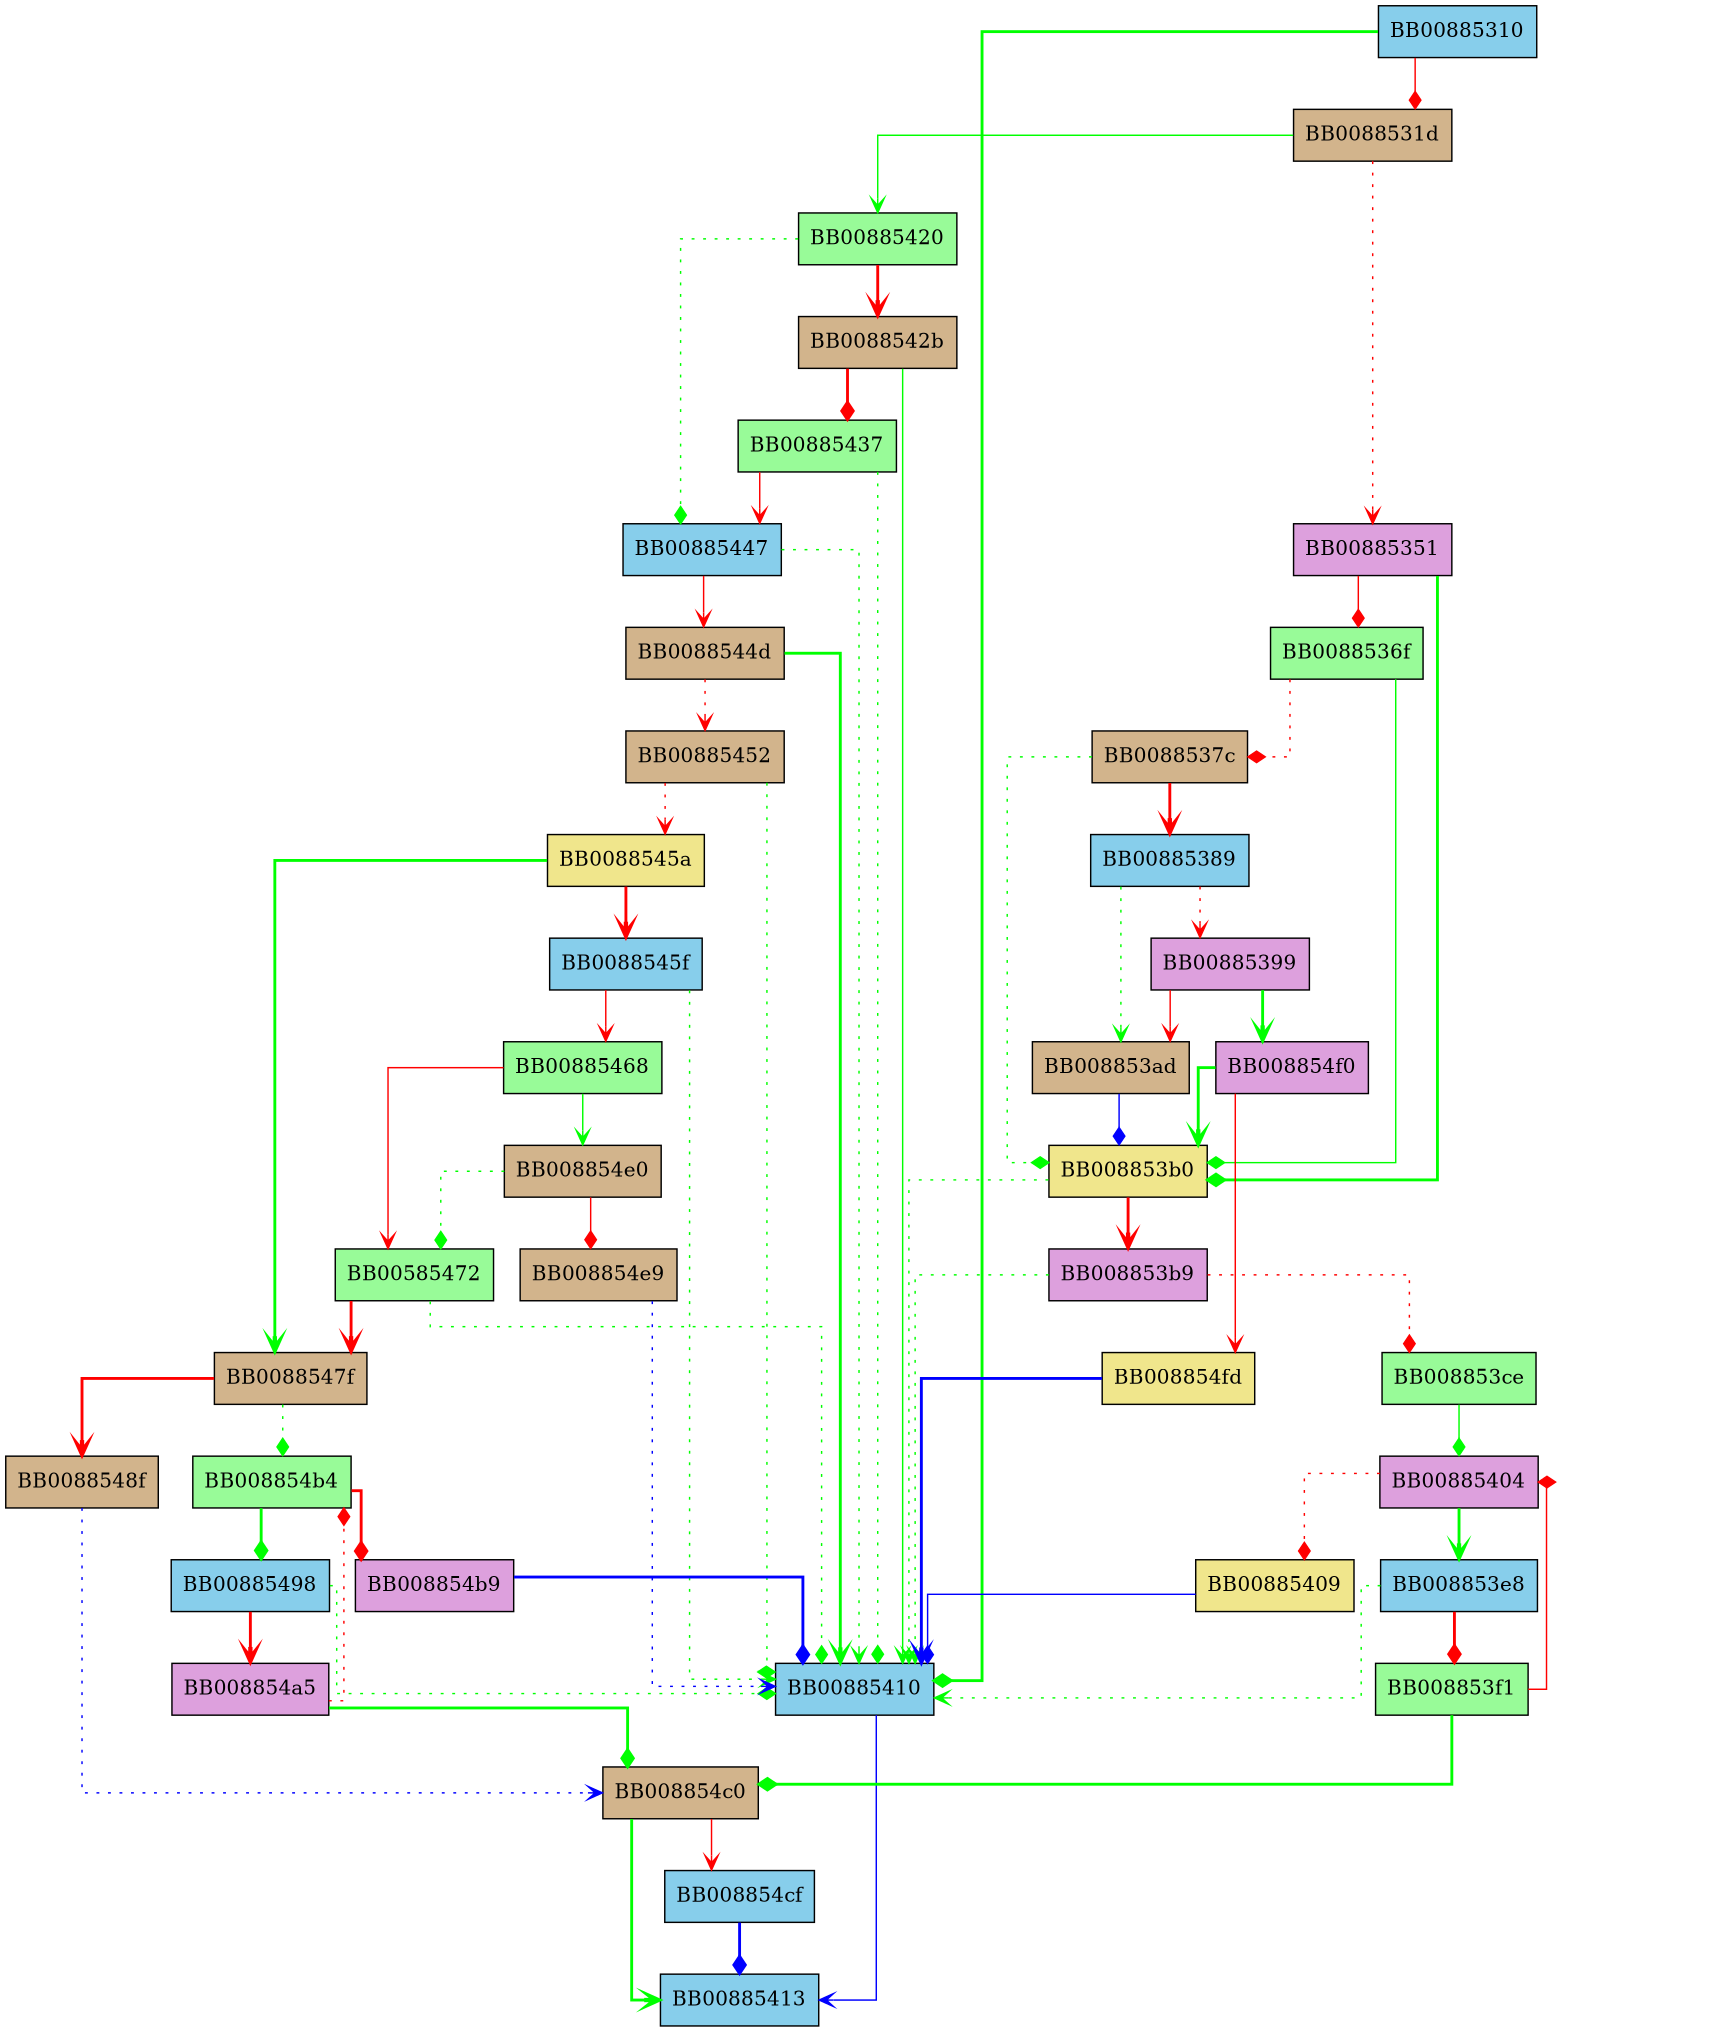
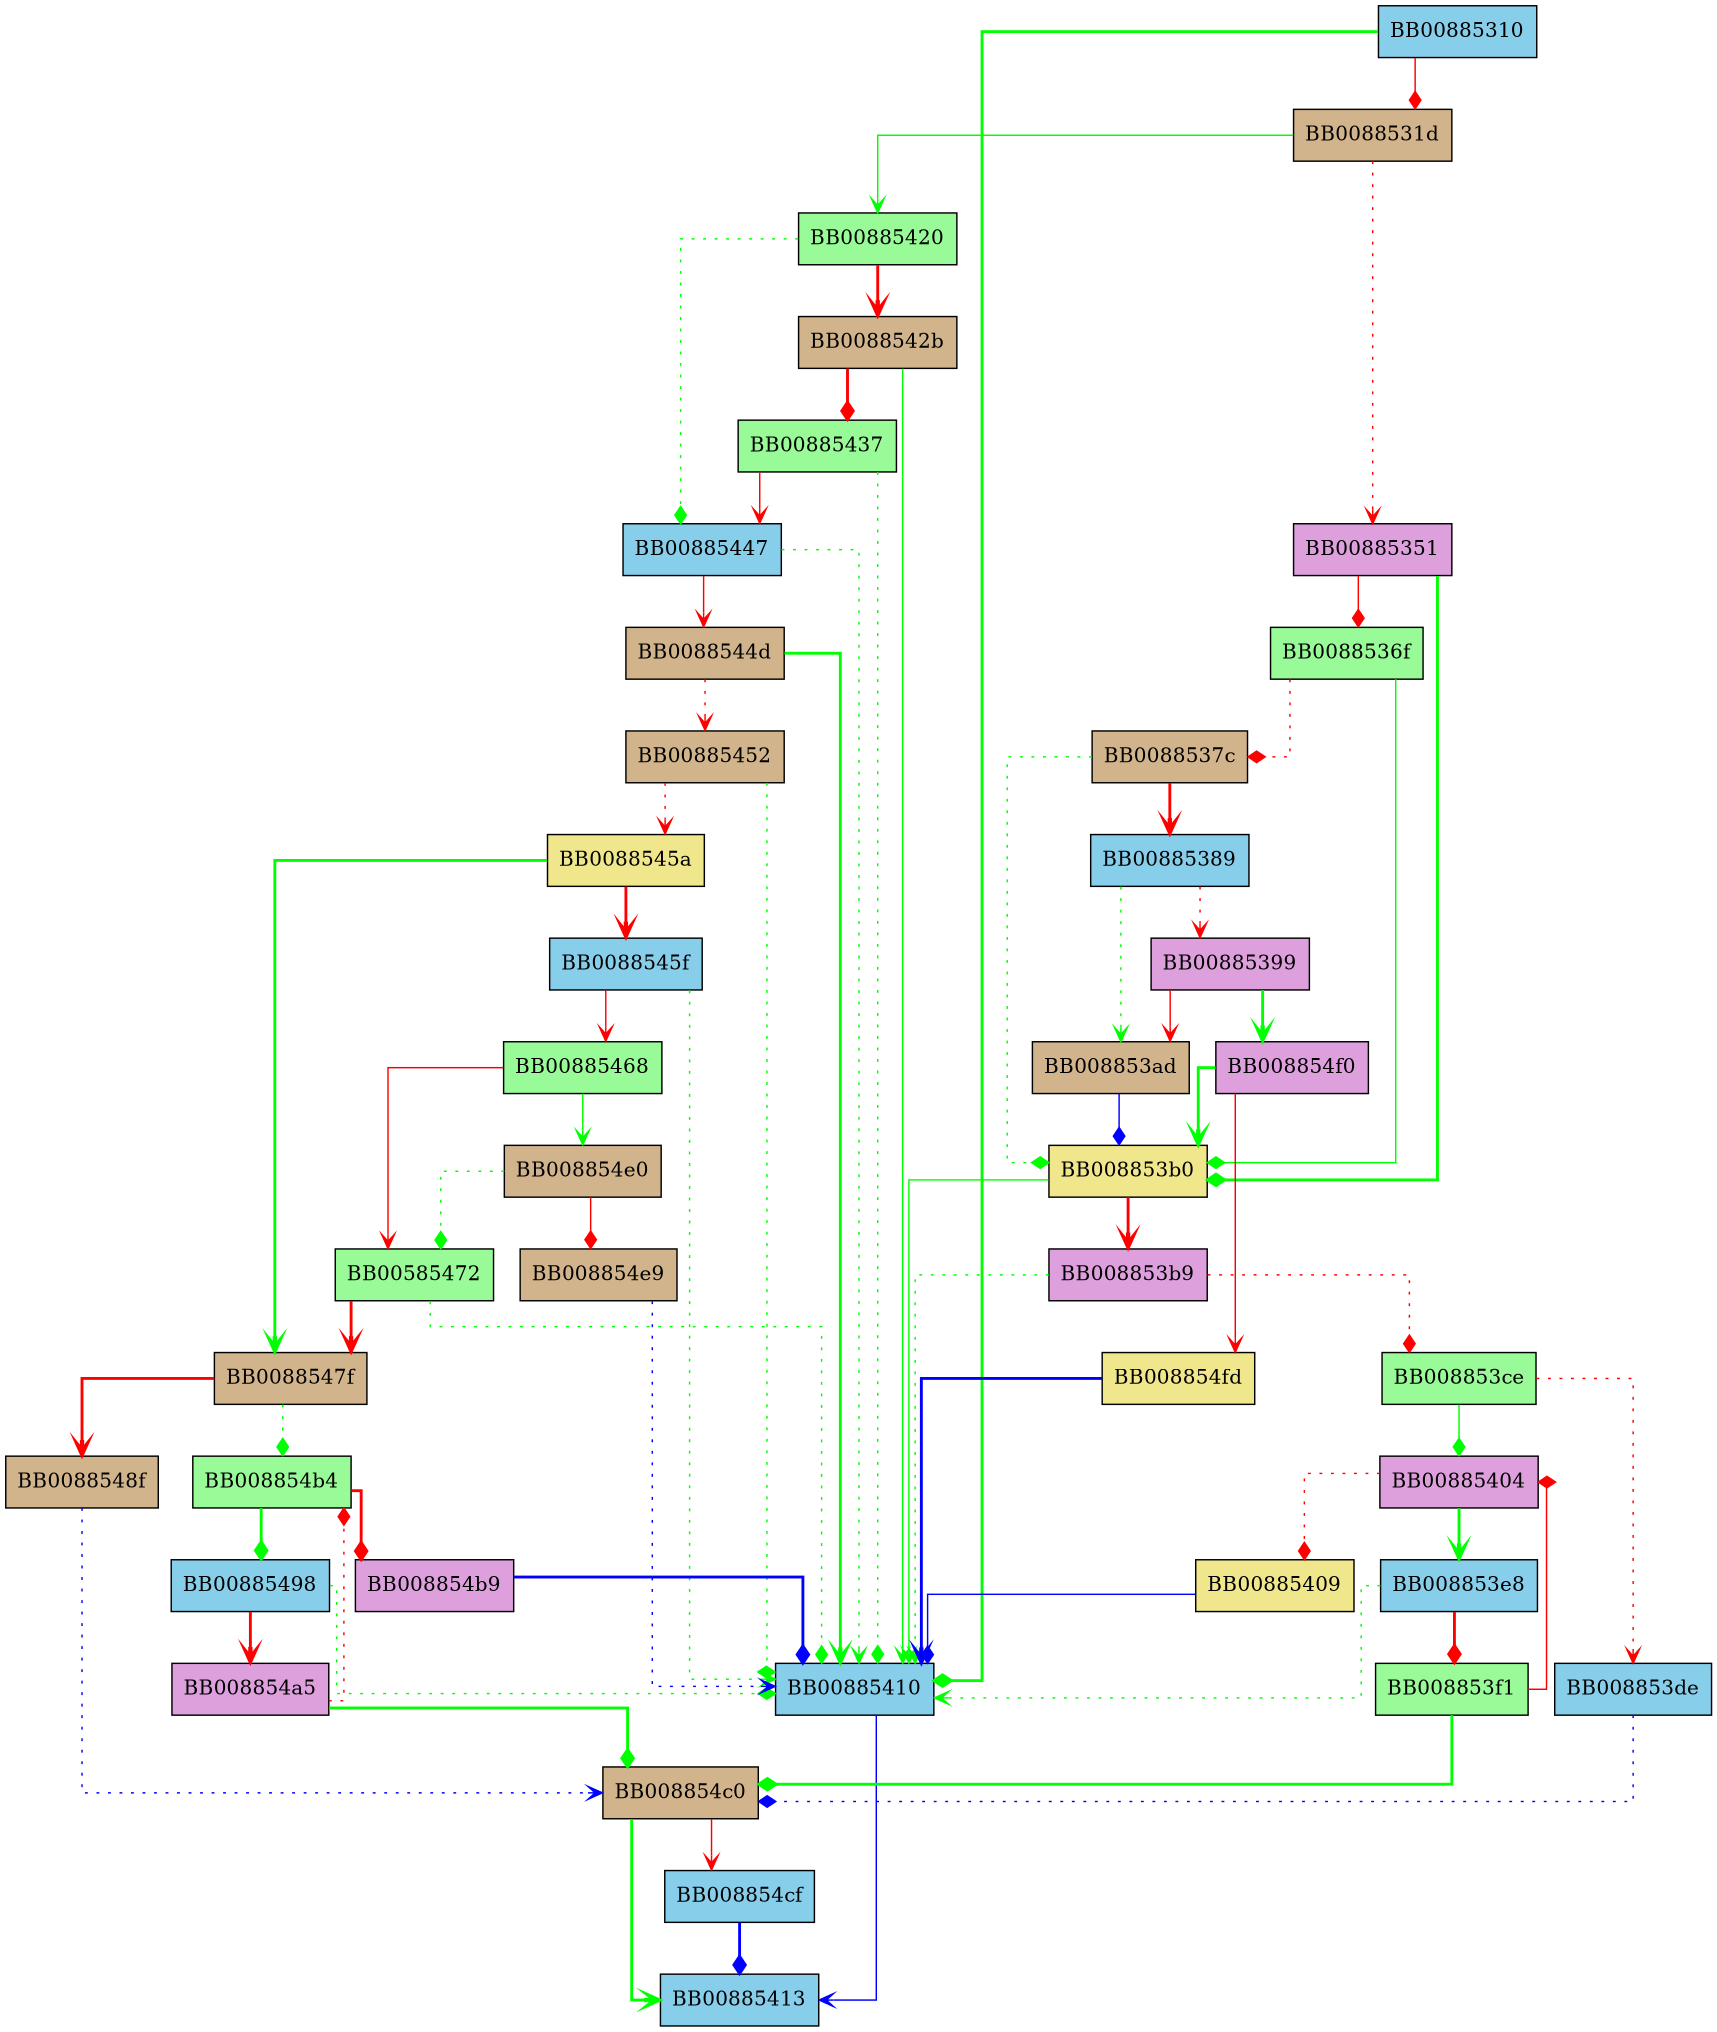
(909, 1345) -> (909, 1345)
none -> (1633, 1689)
